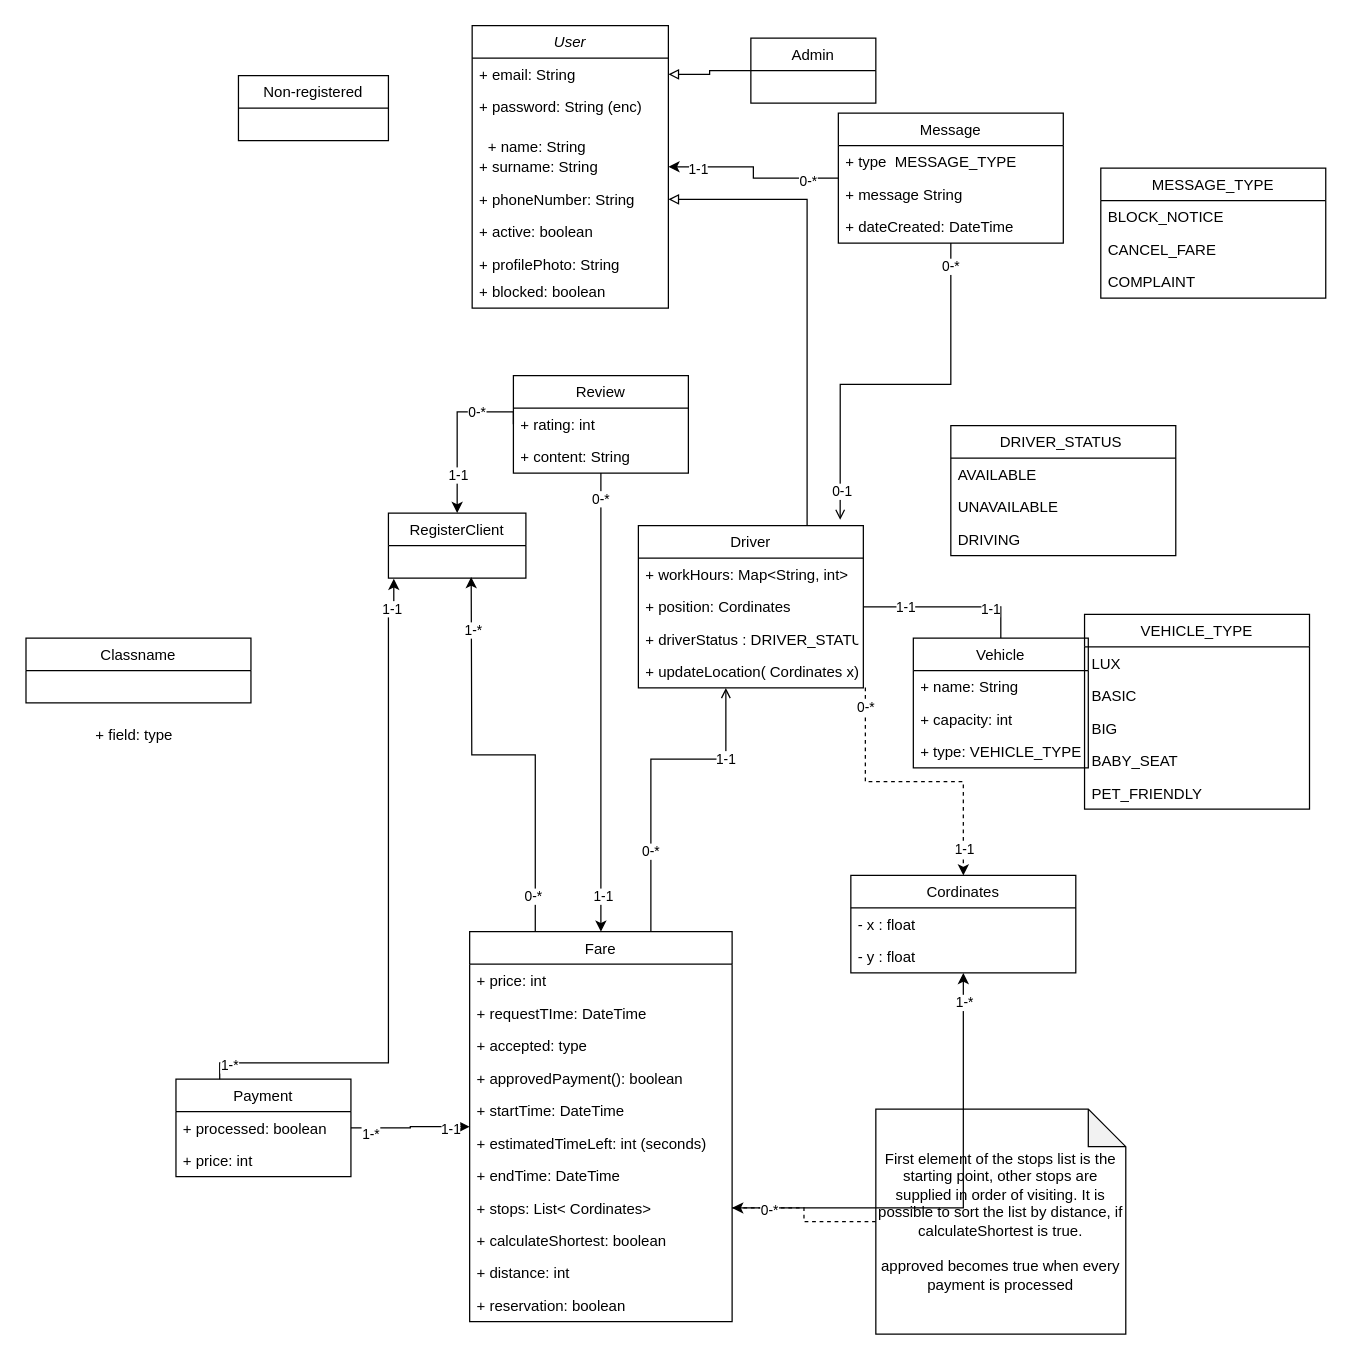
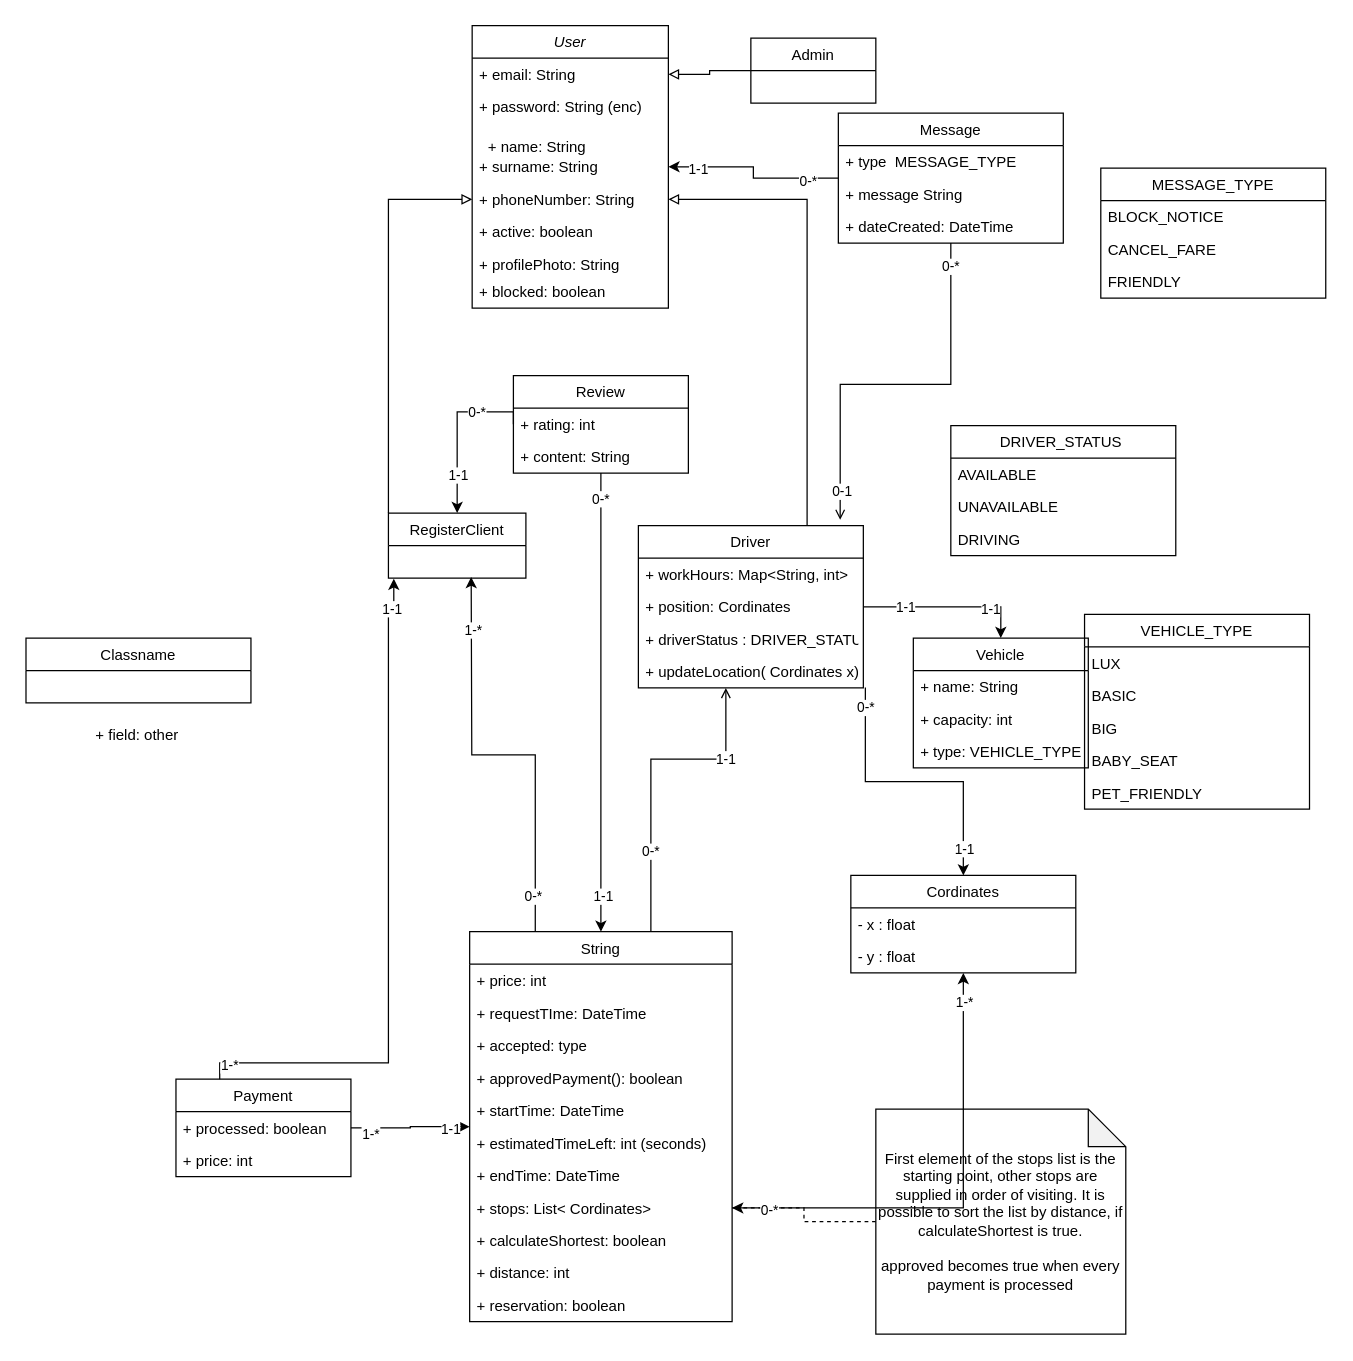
(313, 108) -> none
(1145, 283) -> (1141, 283)
none -> (388, 319)
(1001, 631) -> (1001, 628)
(140, 735) -> (144, 735)
(908, 782) -> (908, 782)
(600, 949) -> (600, 949)
